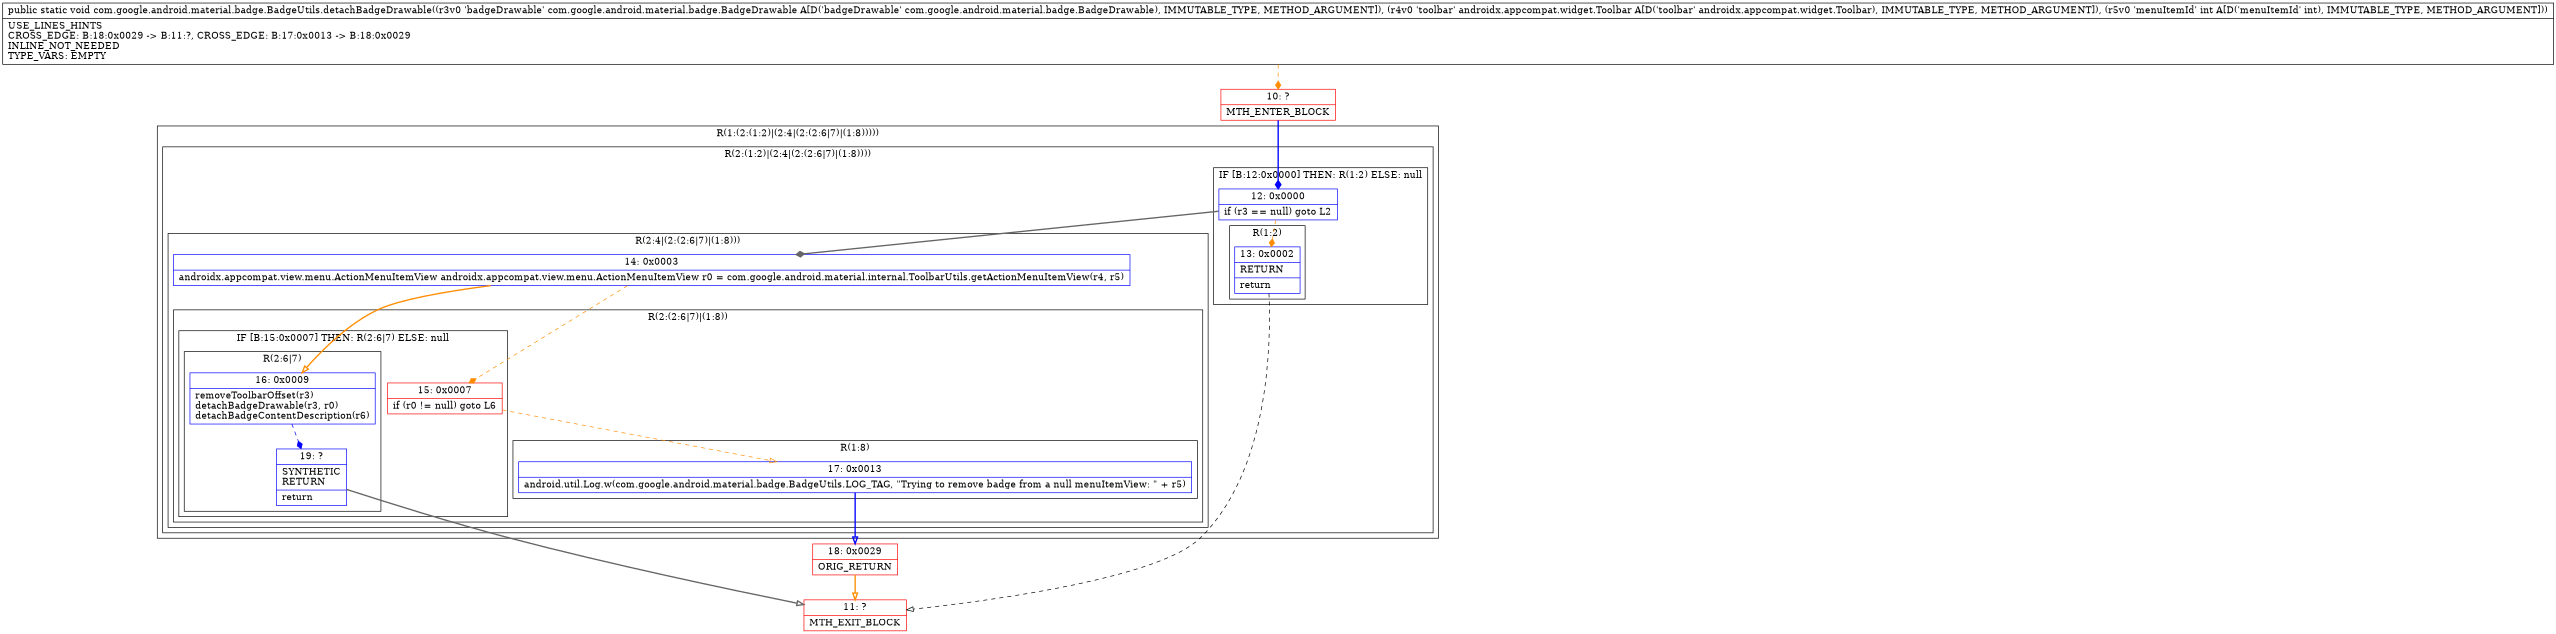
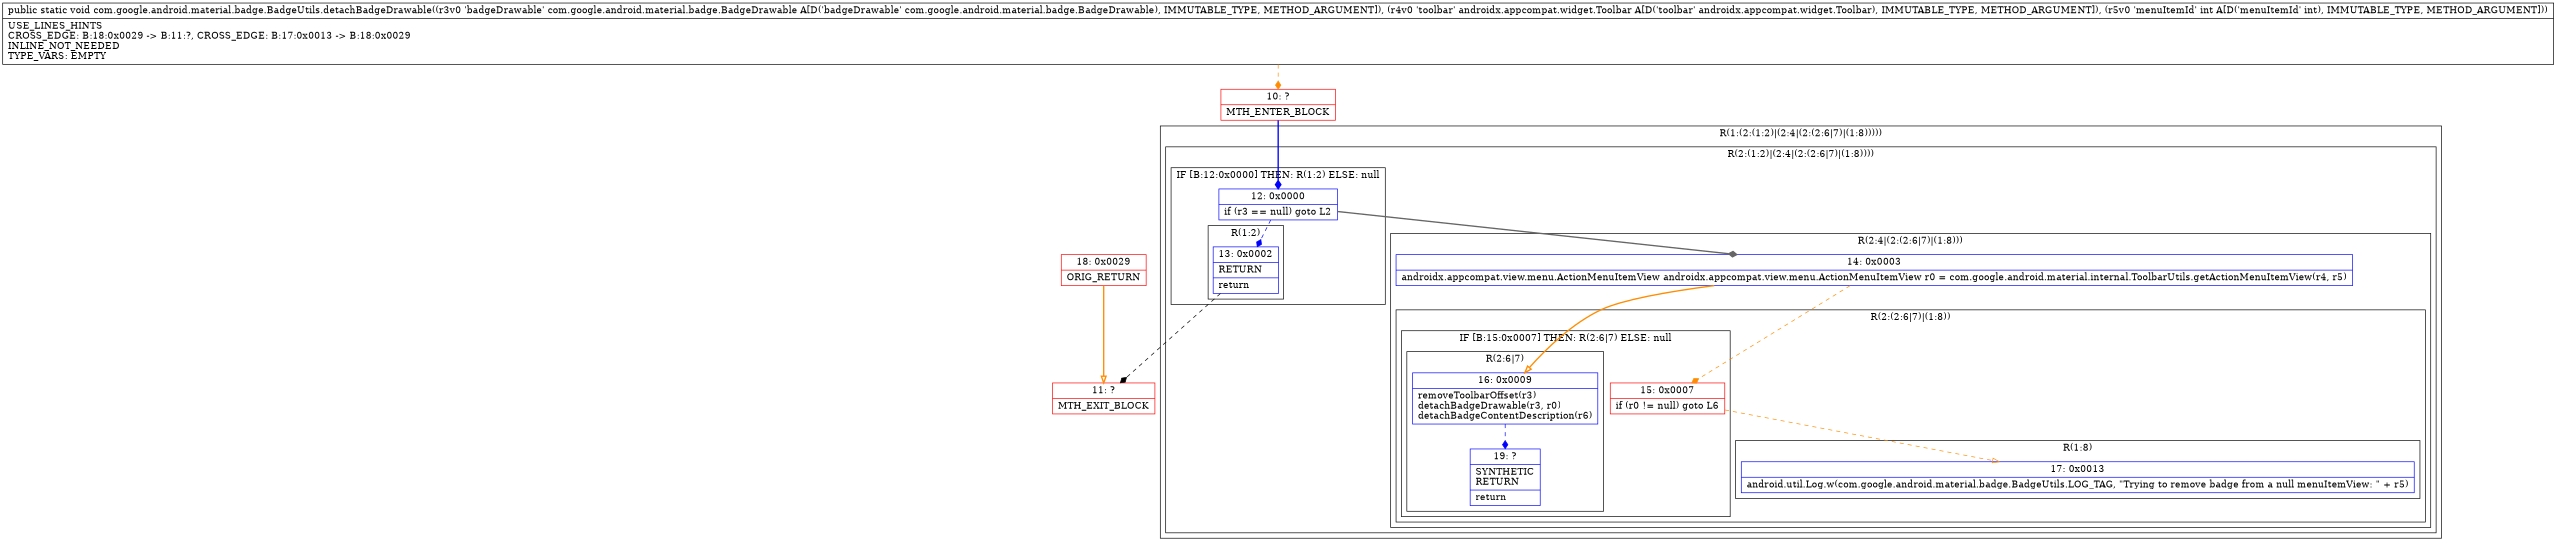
(1274, 230) -> (1266, 230)
(855, 515) -> none
(1185, 549) -> (1174, 335)
(570, 553) -> none
